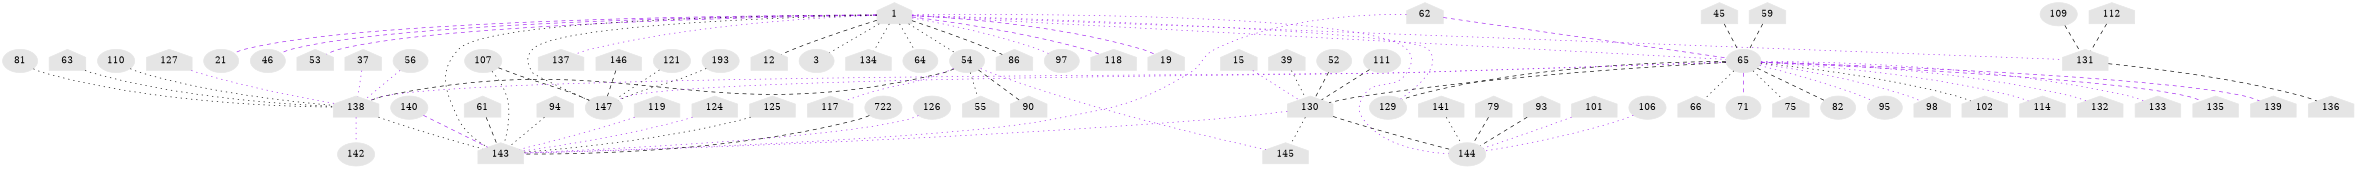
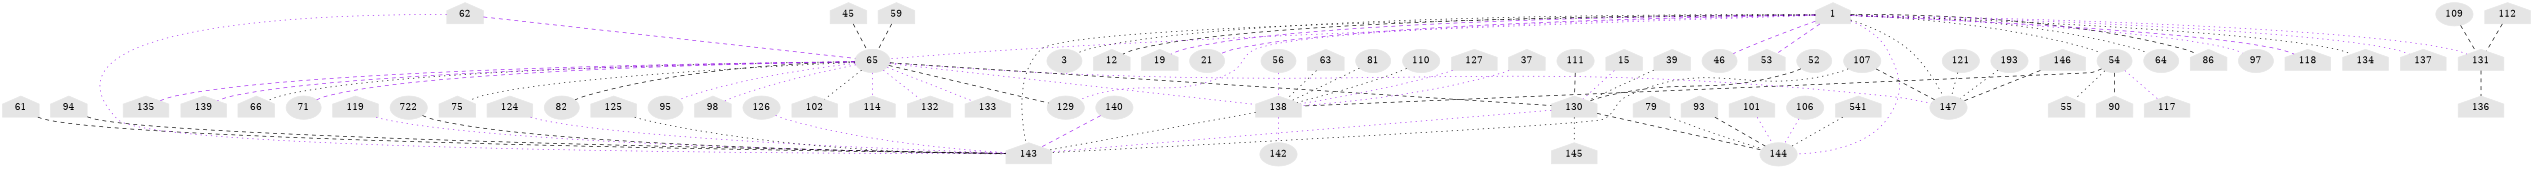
(1441, 108) -> (1858, 108)
(1122, 114) -> none
(1481, 130) -> (1716, 134)
(527, 132) -> (546, 143)
